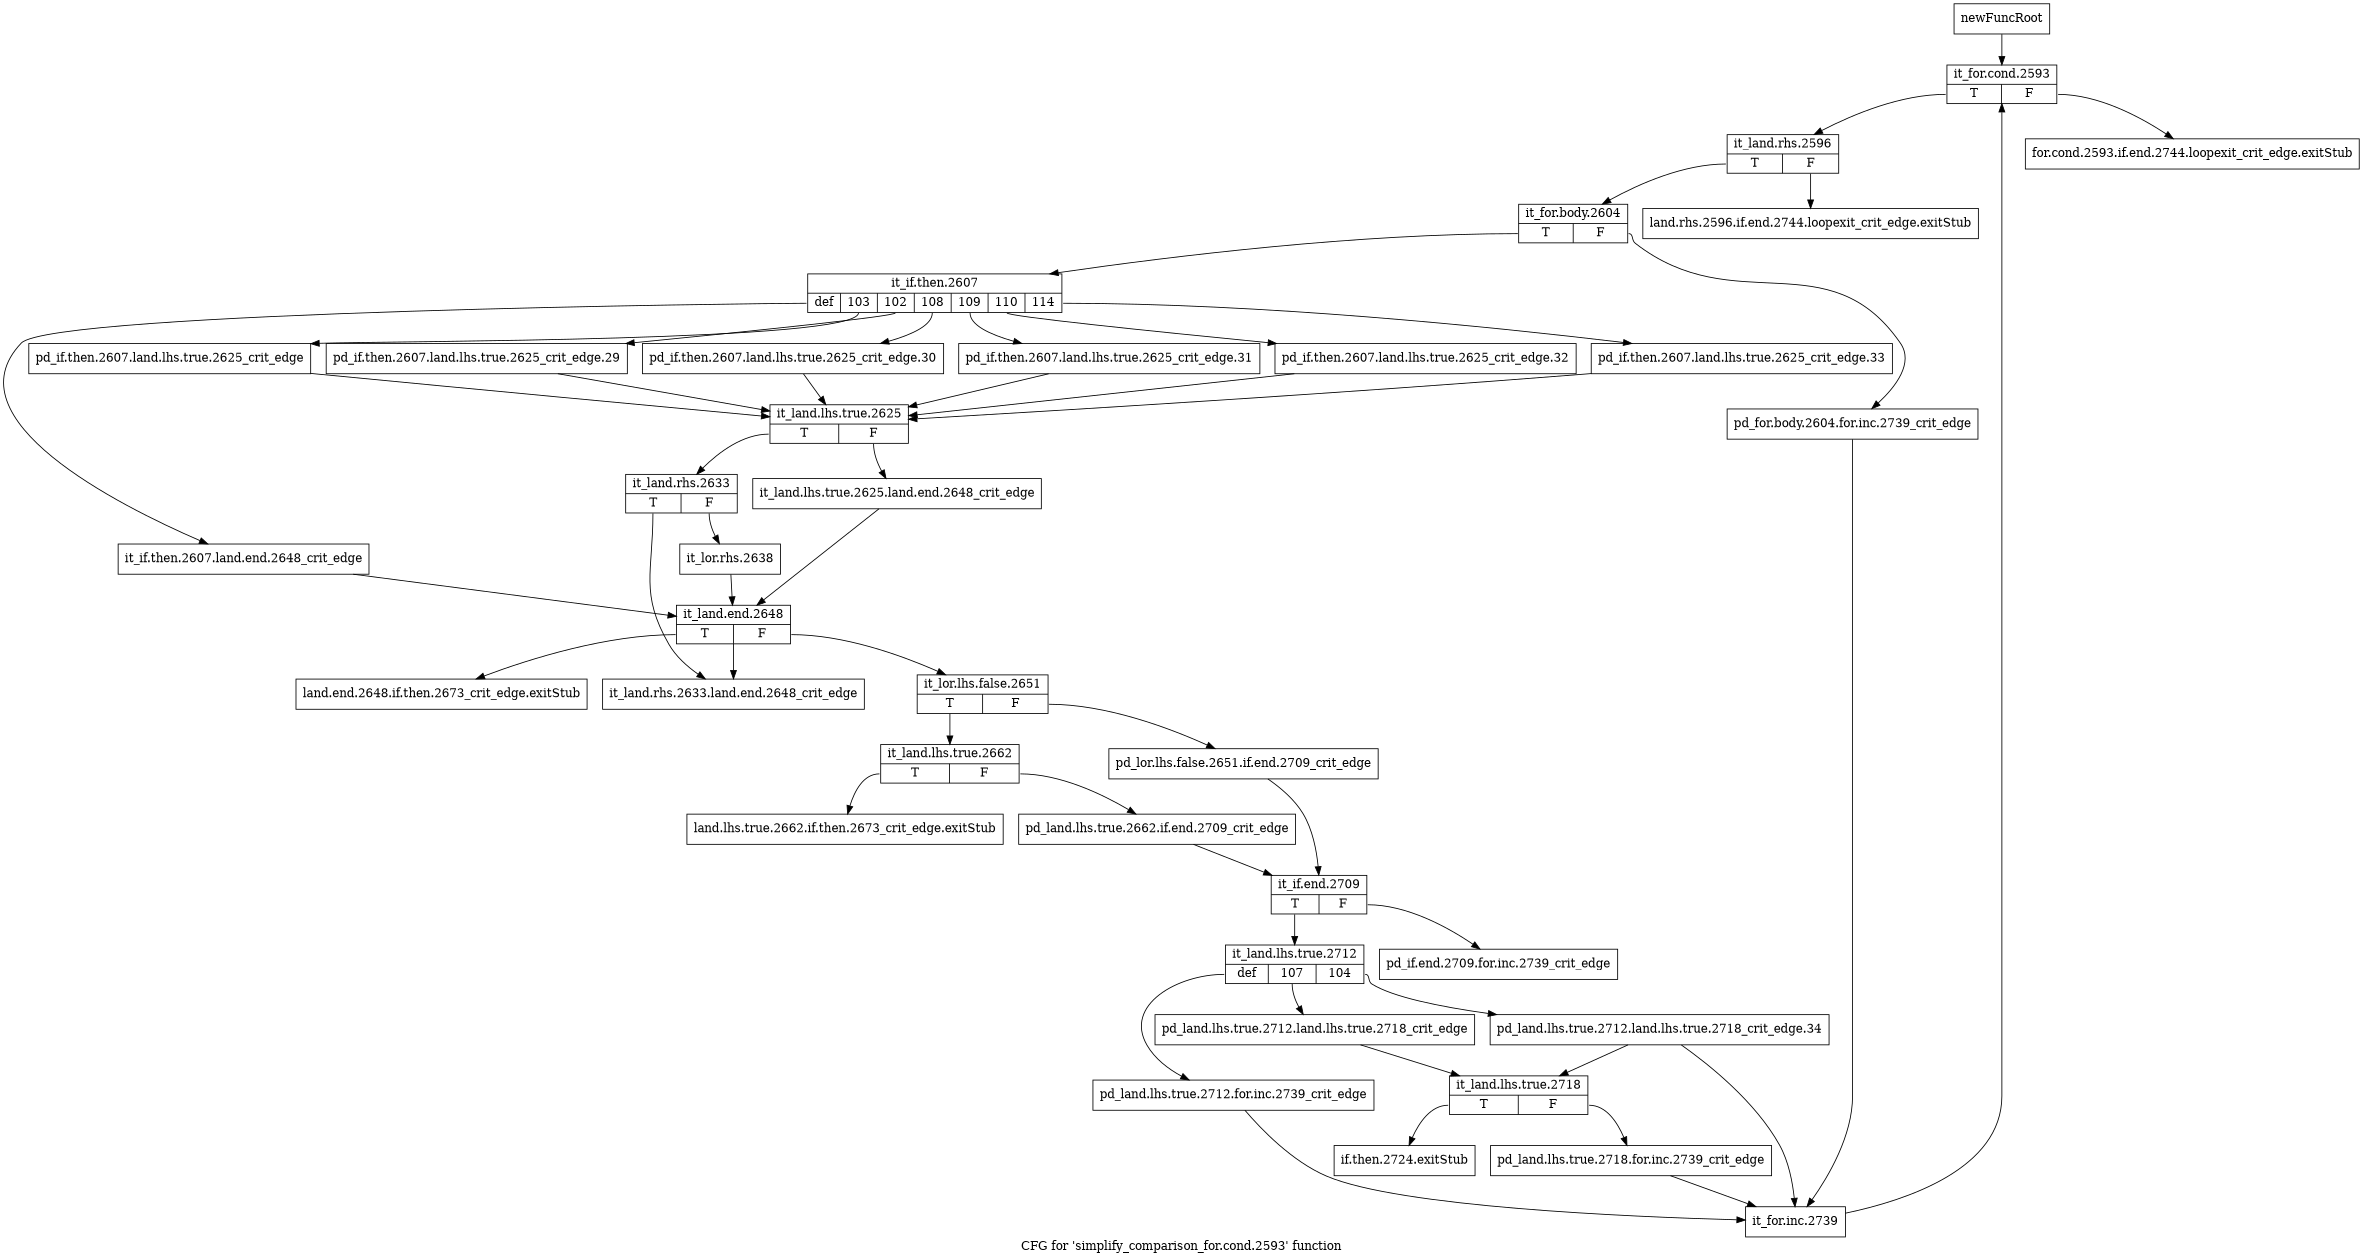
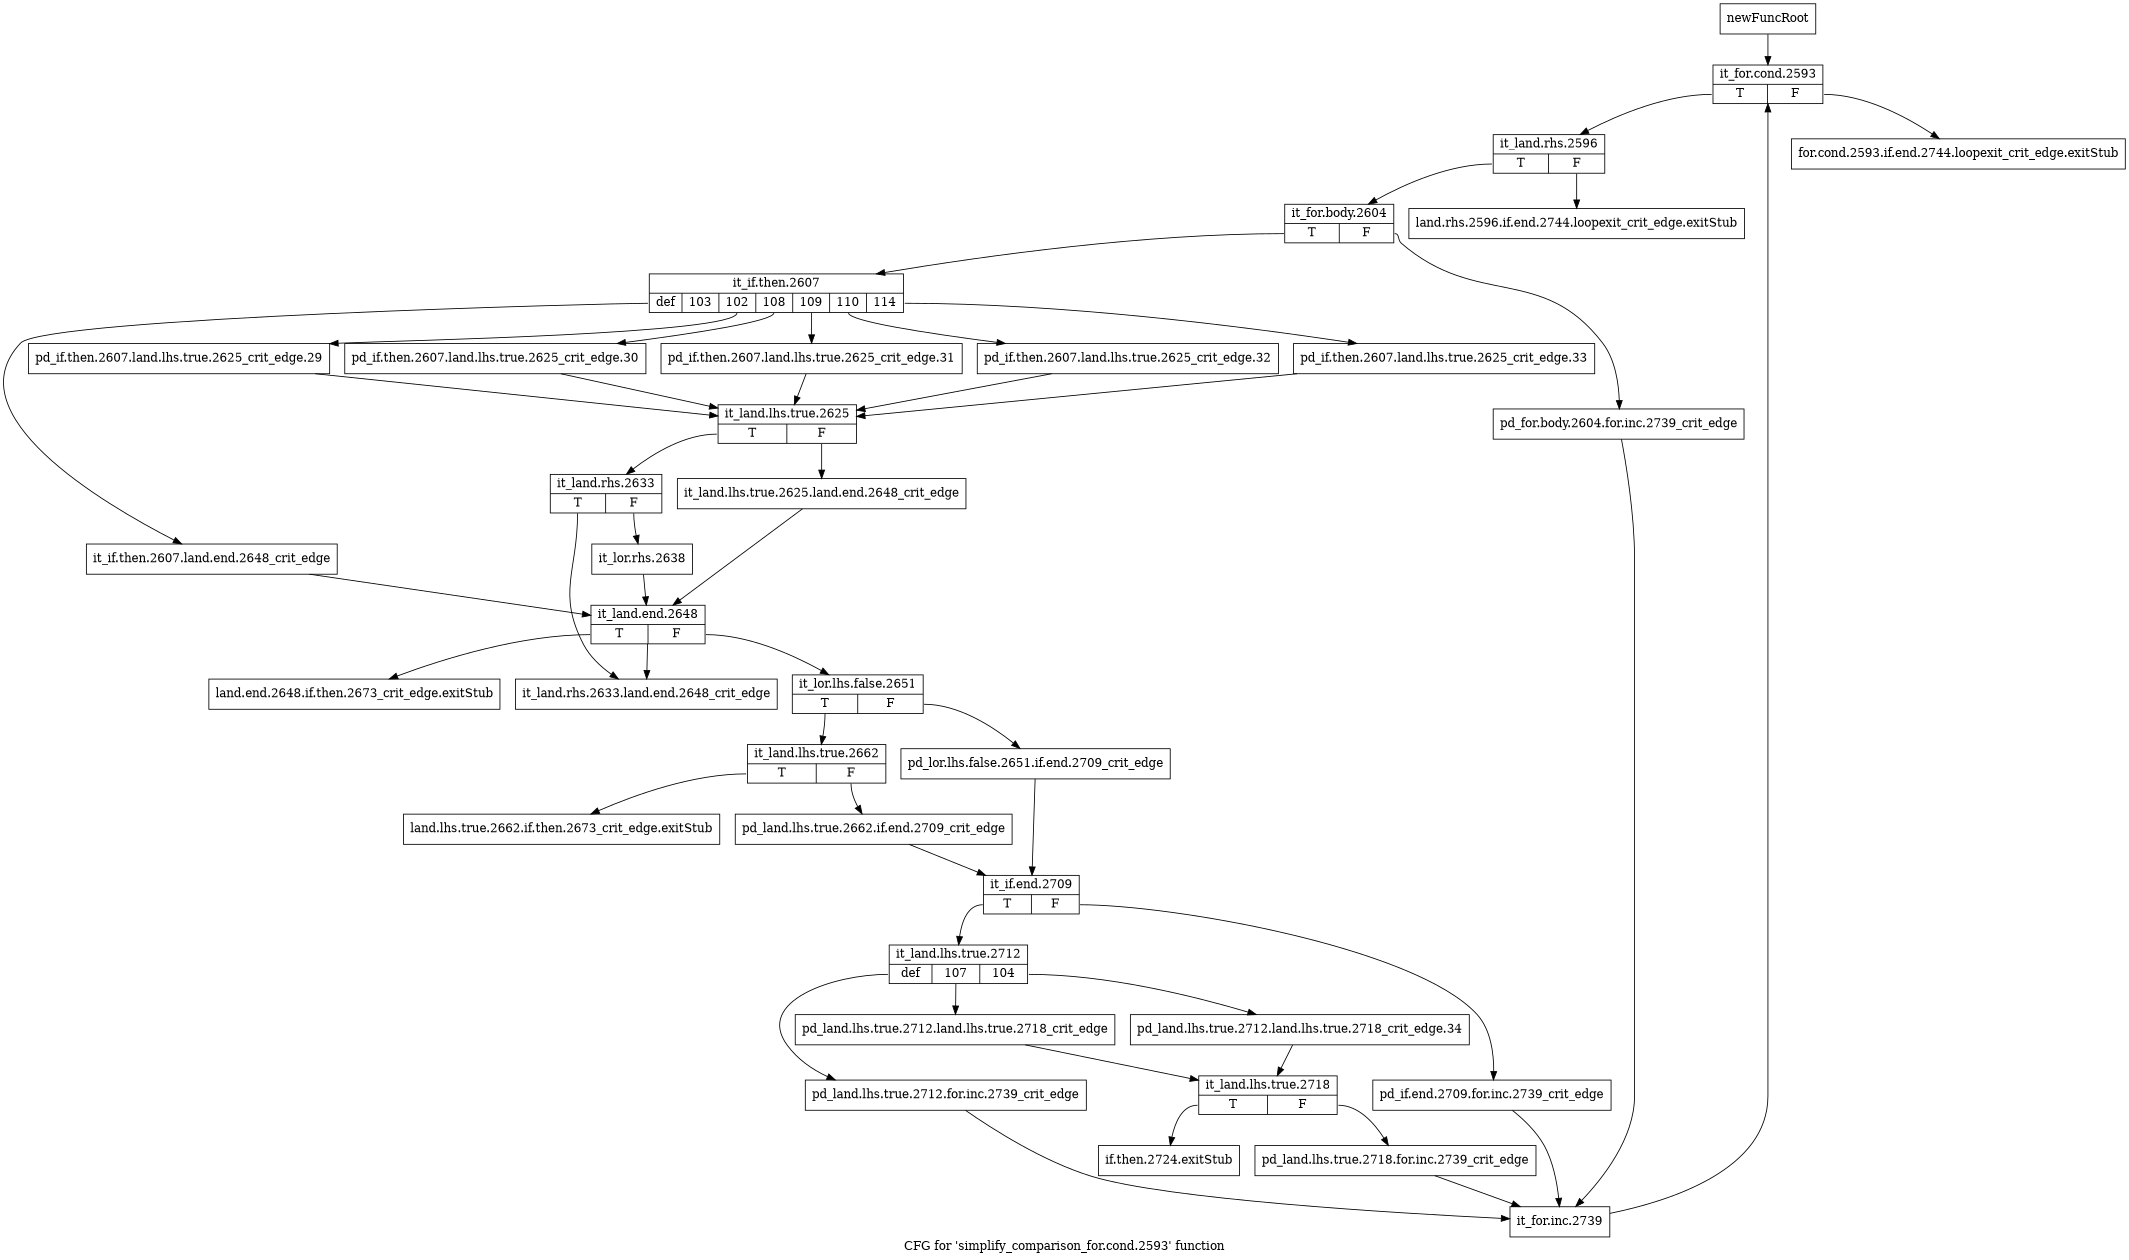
(170, 359) -> none
(1755, 1110) -> (1546, 1149)
